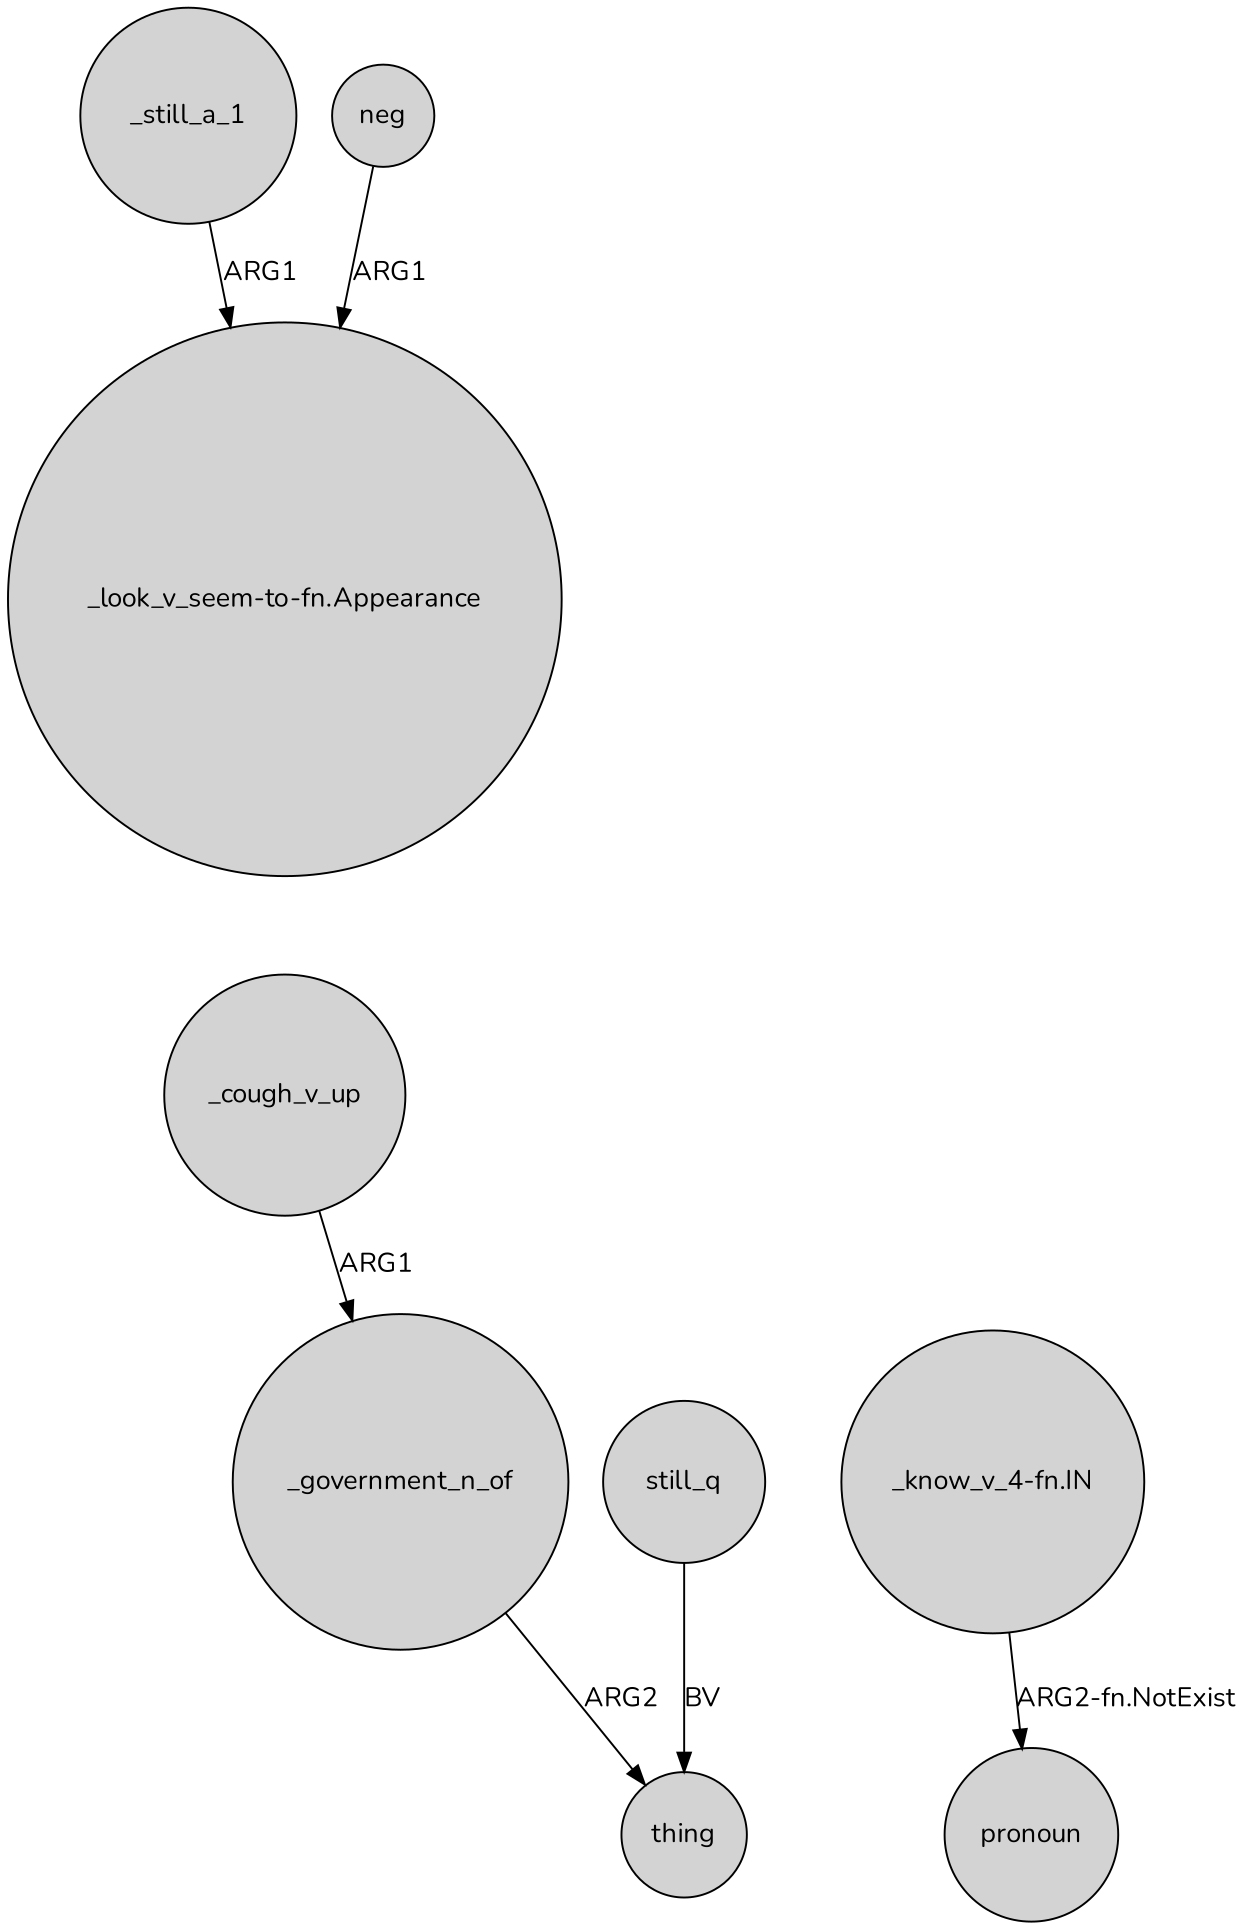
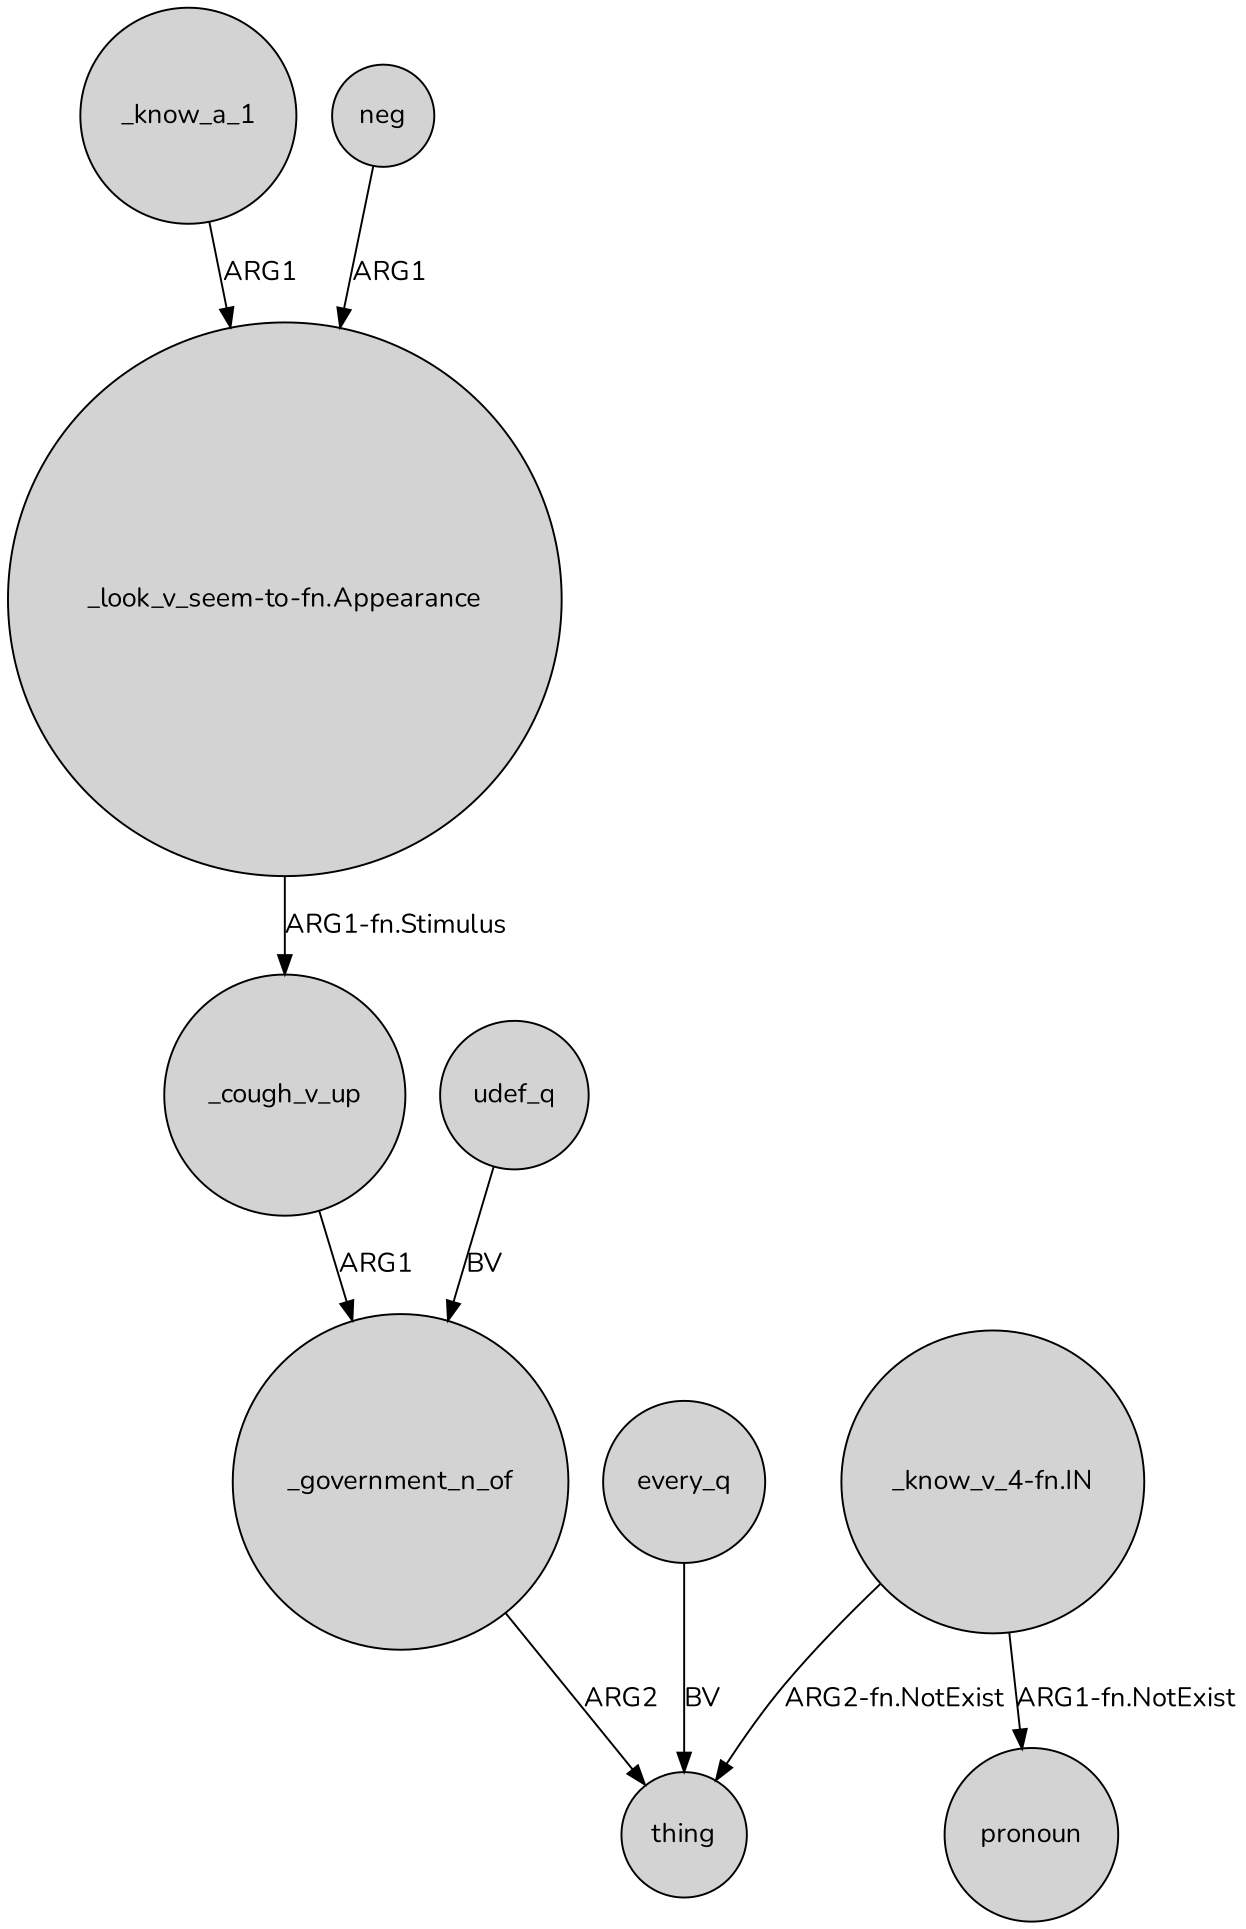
(188, 116) -> (188, 116)
none -> (285, 916)
none -> (514, 1095)
(684, 1482) -> (684, 1482)
none -> (798, 1669)
(1127, 1699) -> (1127, 1699)
